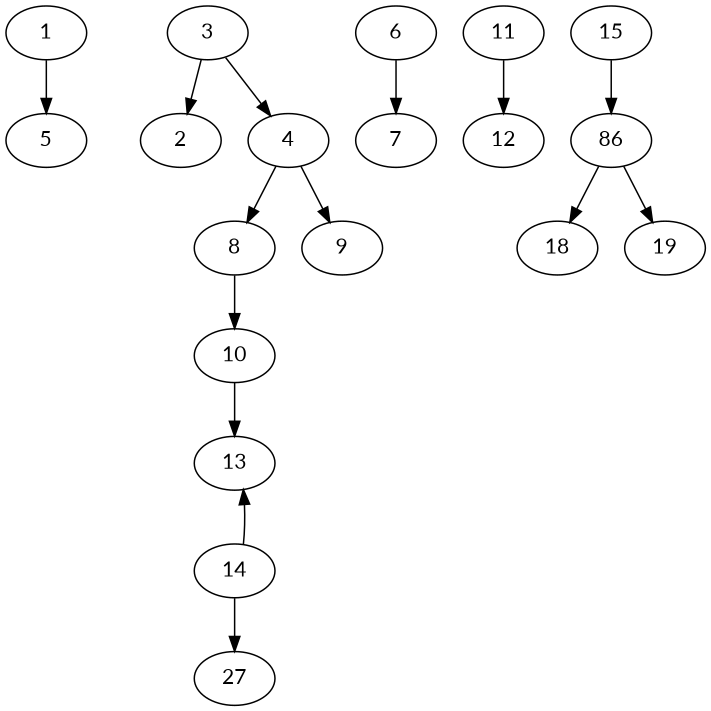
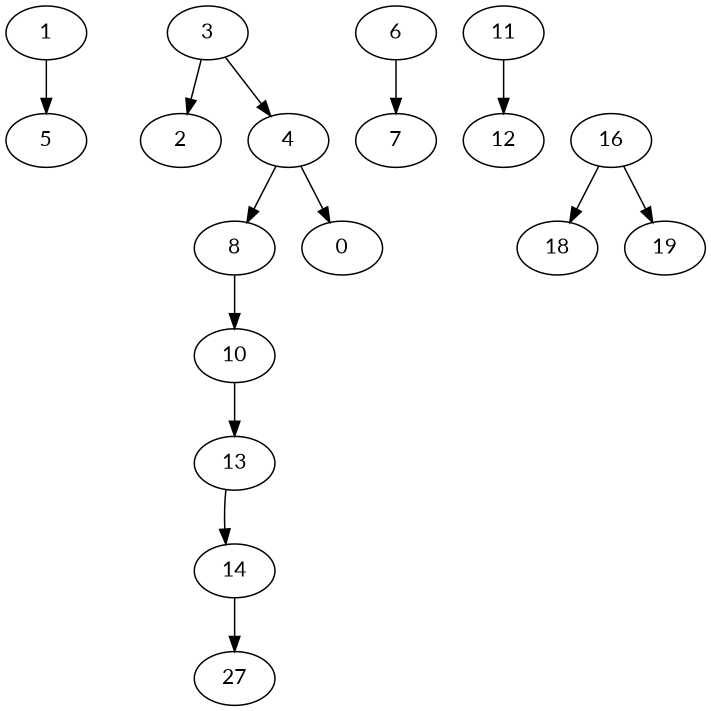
(611, 33) -> none
(611, 140) -> (611, 140)
(342, 248) -> (342, 248)
(245, 524) -> (225, 509)
